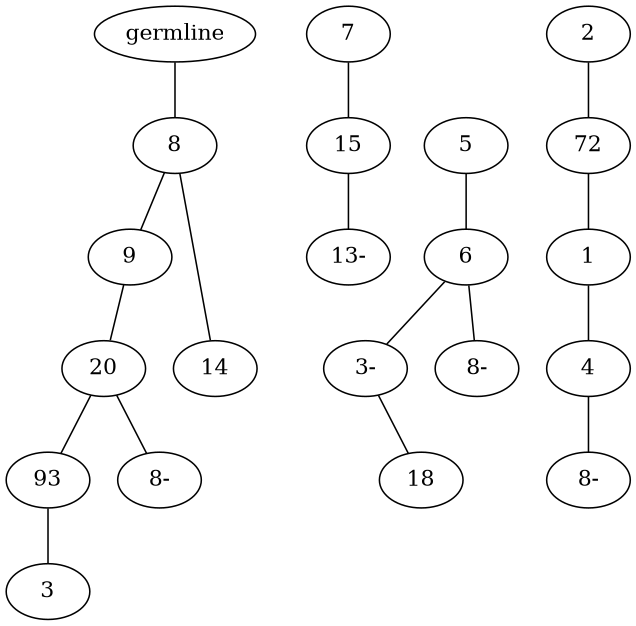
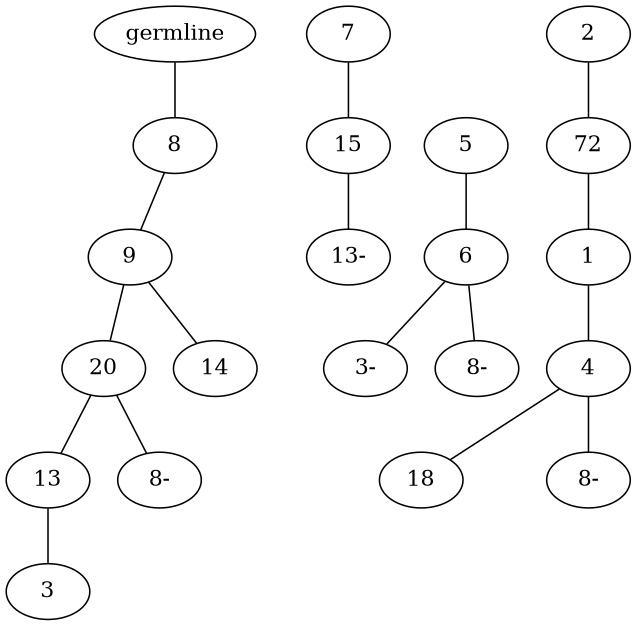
(195, 257) -> (173, 313)
(393, 424) -> (505, 424)
(48, 480) -> (48, 480)
